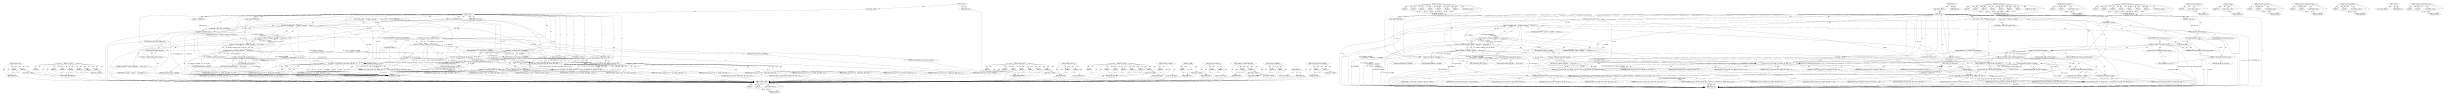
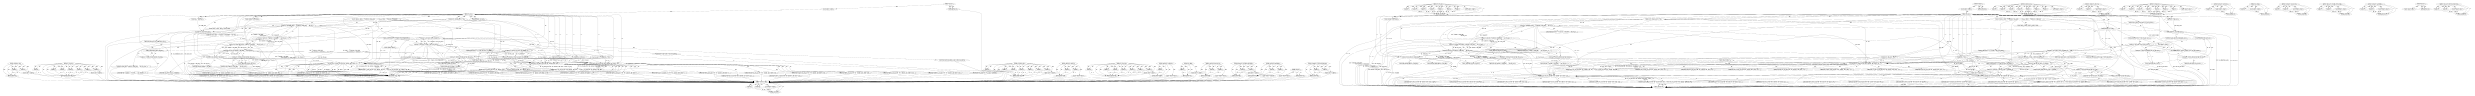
none -> (2141, 23)
